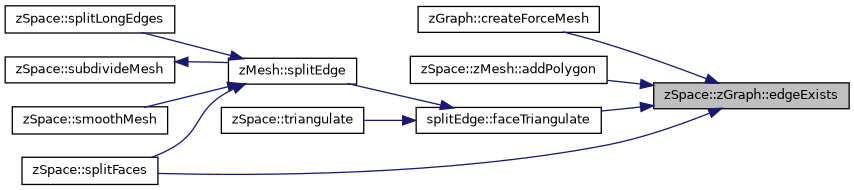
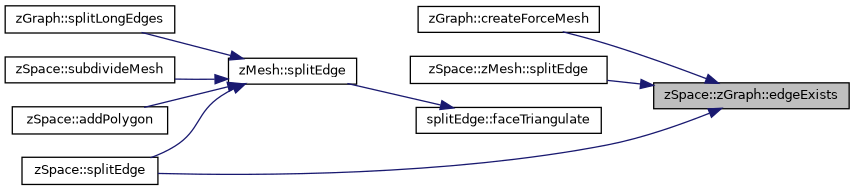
(90, 19) -> (90, 19)
(208, 62) -> (195, 79)
(509, 70) -> (509, 70)
(621, 109) -> none
(90, 120) -> (90, 120)
(293, 120) -> none
(90, 171) -> (90, 171)
